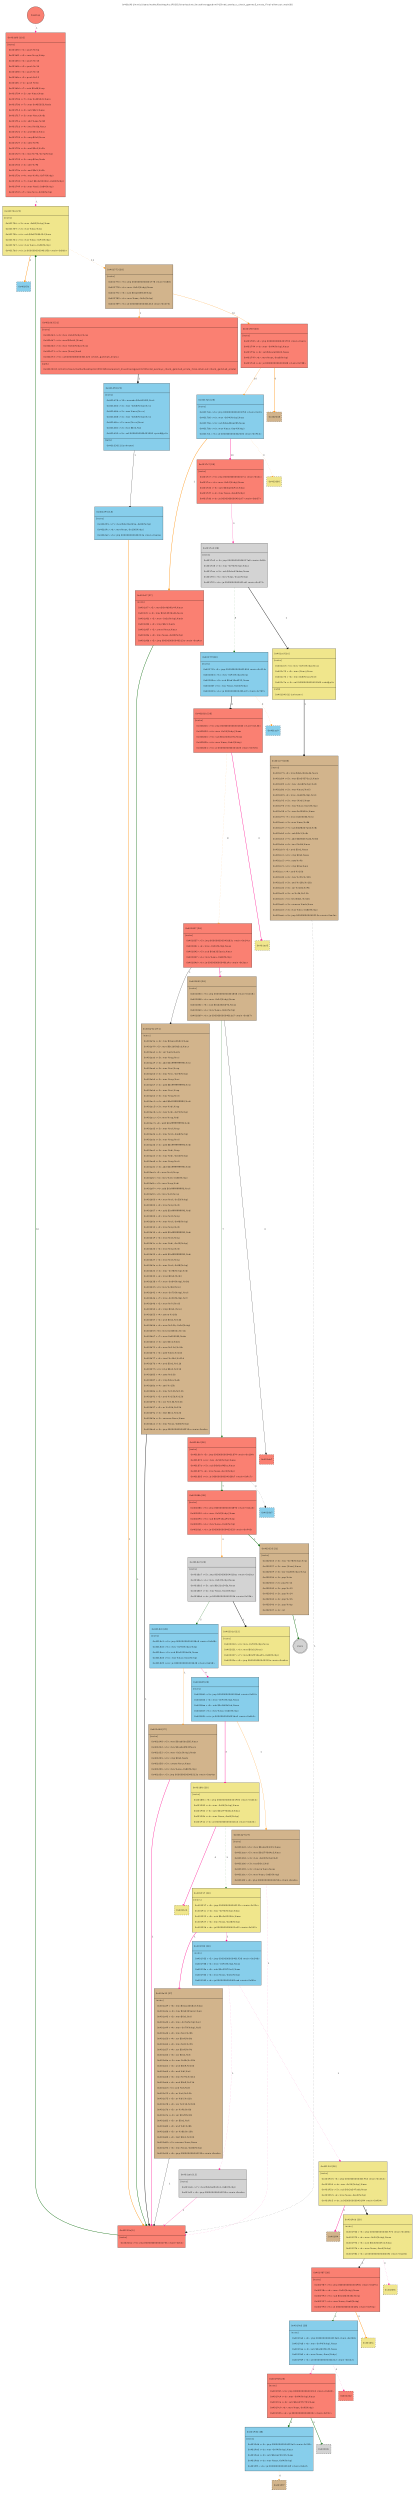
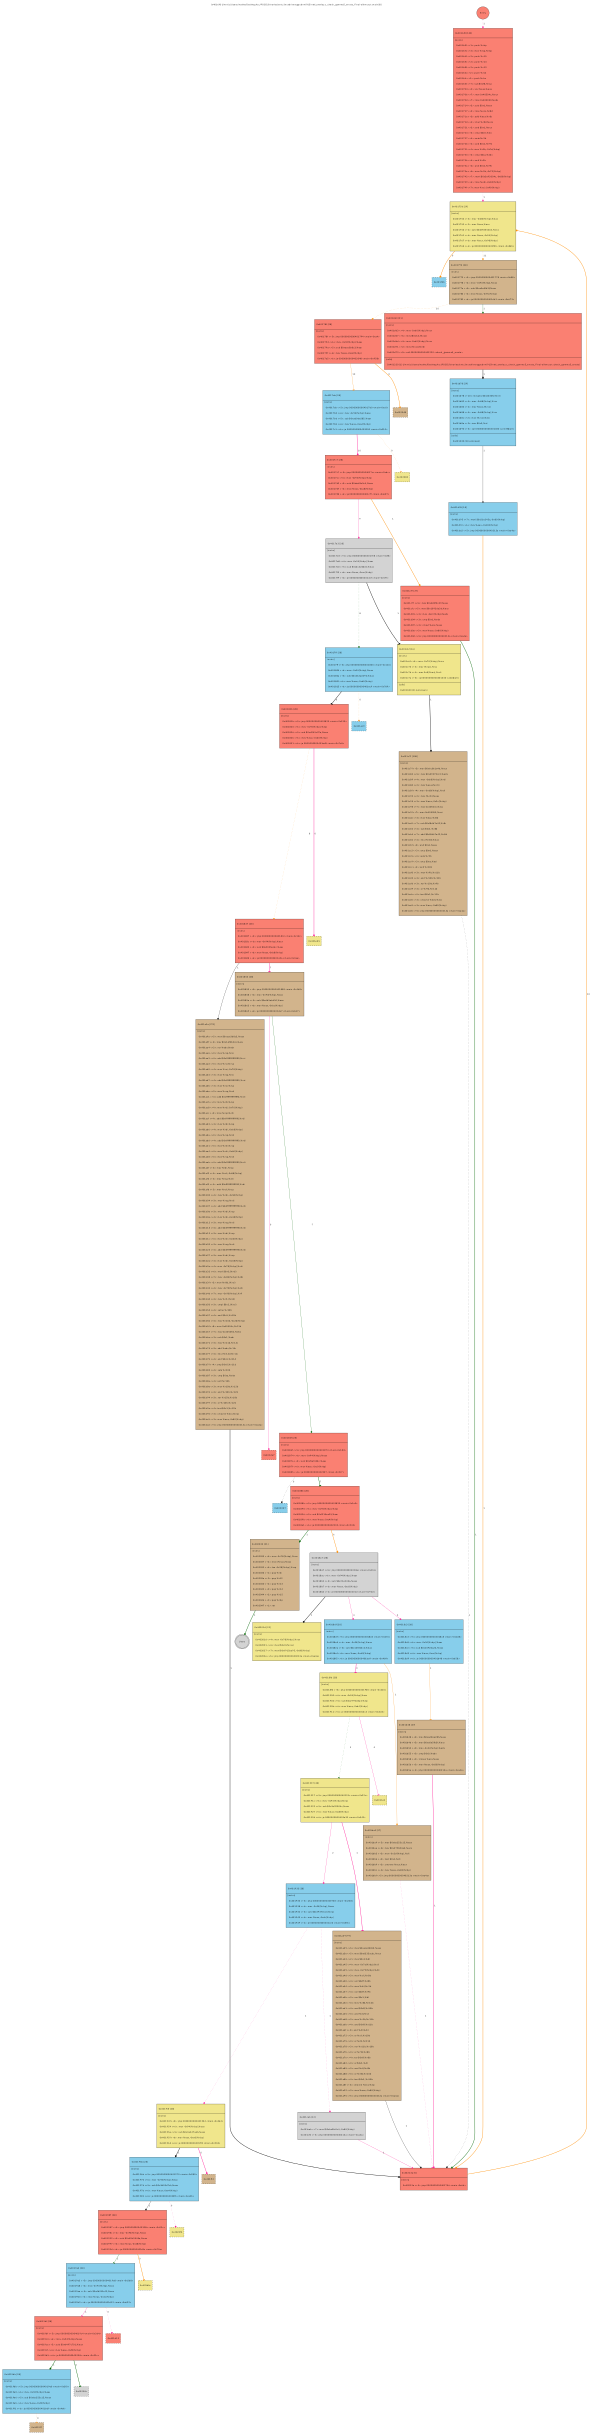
(36, 15) -> (483, 13)
(211, 305) -> (411, 308)
(139, 312) -> (483, 308)
(177, 510) -> (395, 541)
(246, 1236) -> (269, 1232)
(36, 1273) -> (586, 1224)
(222, 1545) -> (334, 1540)
(203, 1612) -> (386, 1608)
(204, 1672) -> (351, 1608)
(200, 1865) -> (369, 1756)
(378, 2237) -> (164, 2179)
